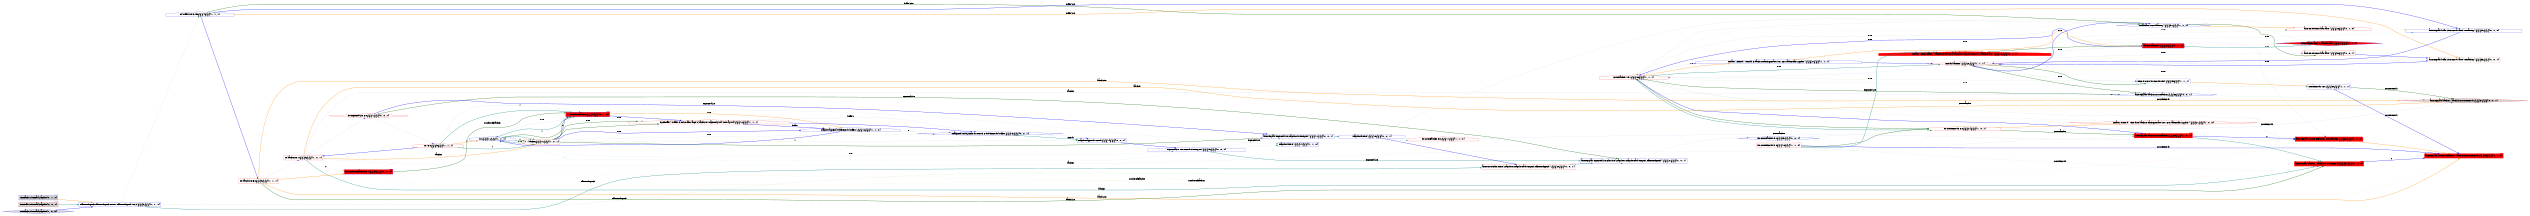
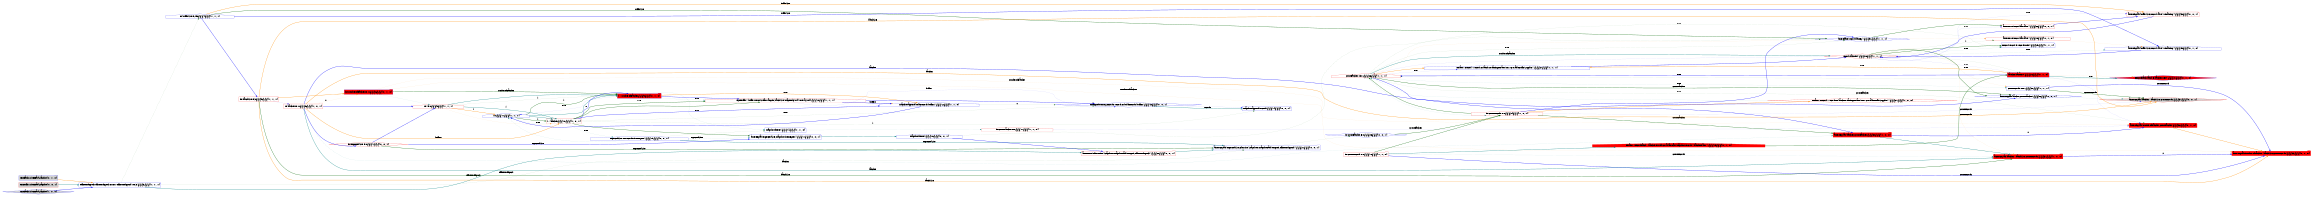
(2251, 27) -> (1945, 39)
(2163, 30) -> (1966, 41)
(2054, 41) -> (1709, 102)
(1779, 66) -> (1507, 54)
(2248, 84) -> none
(1870, 90) -> (1679, 87)
(1192, 92) -> (1150, 75)
(1776, 127) -> (1422, 109)
(403, 131) -> (403, 126)
(1869, 134) -> (1447, 128)
(335, 137) -> (322, 138)
(514, 143) -> (529, 123)
(1148, 145) -> none
(371, 152) -> (367, 106)
(438, 155) -> (438, 138)
